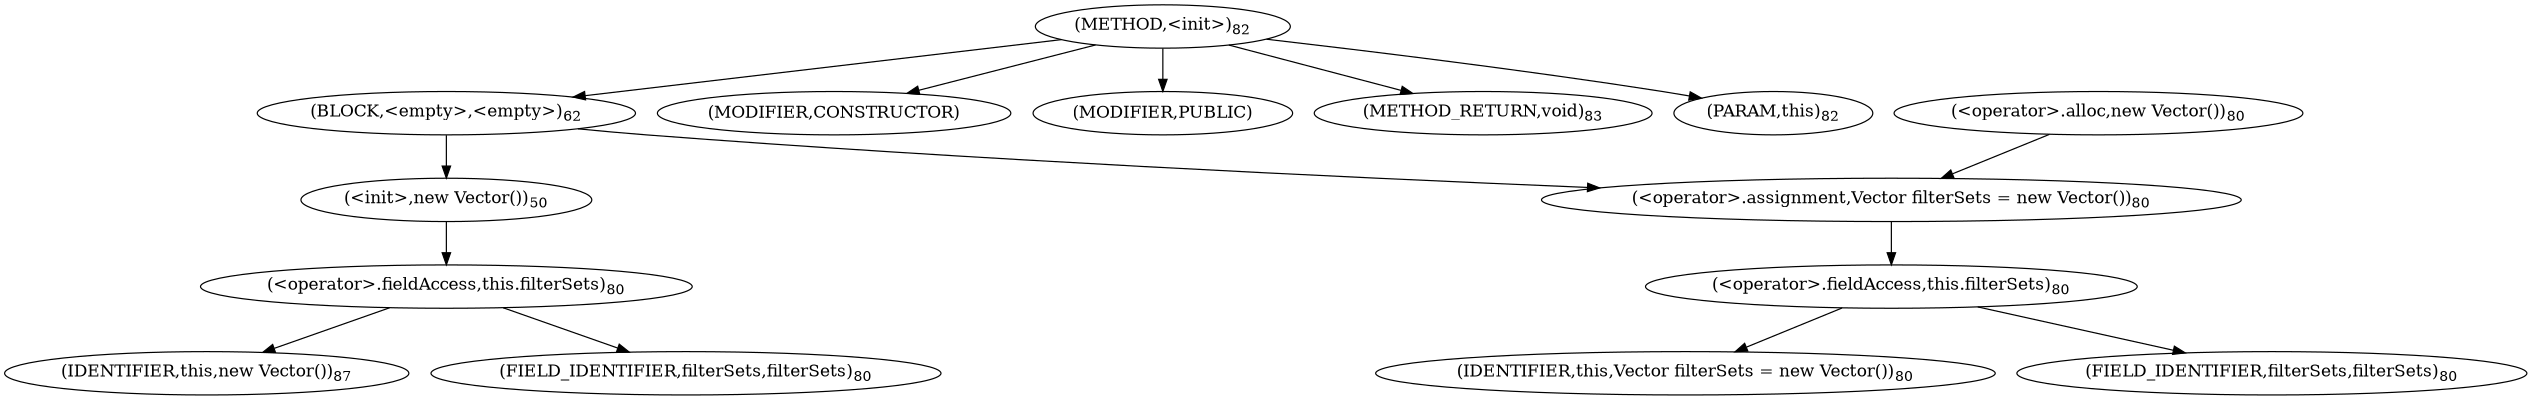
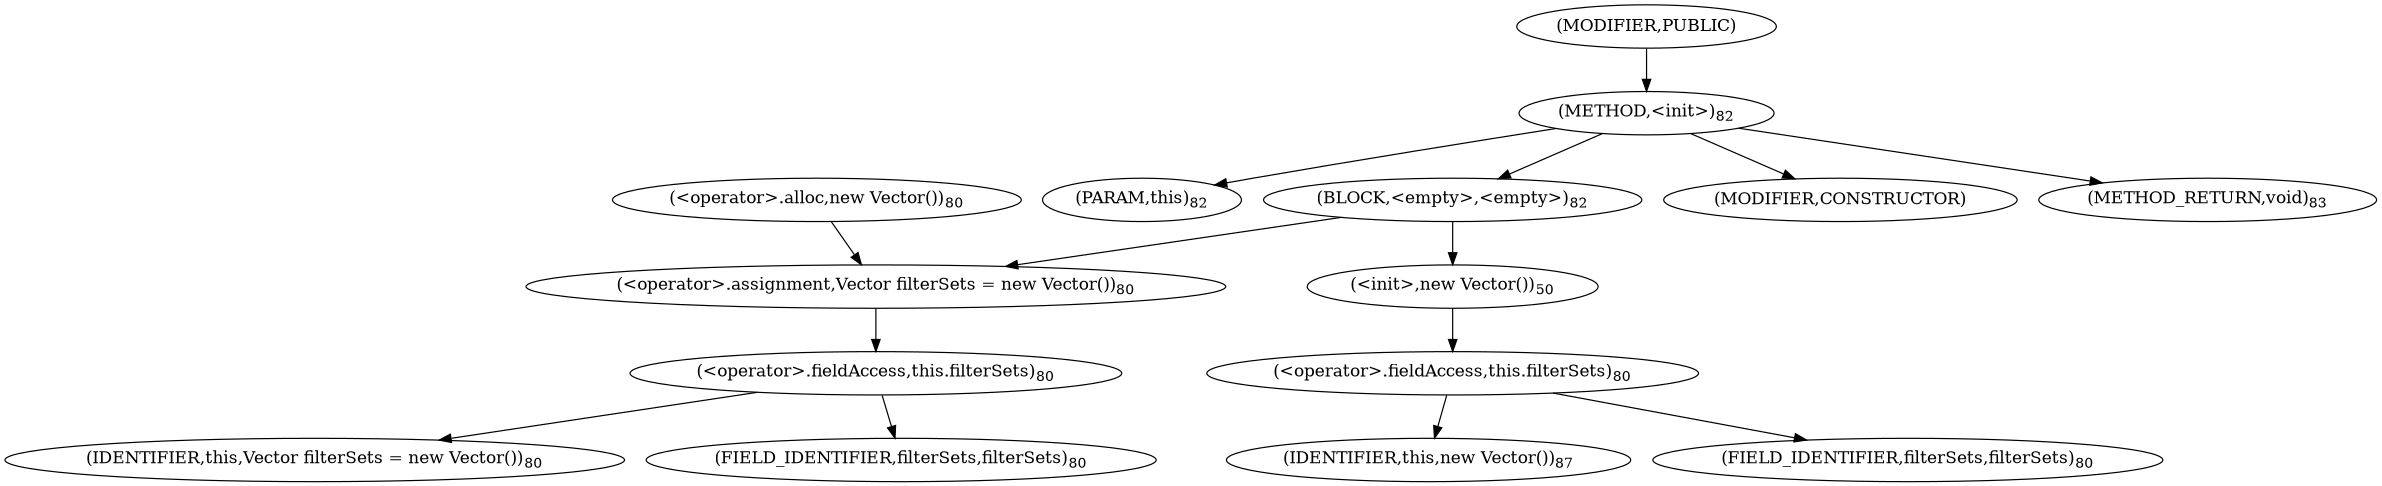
(1163, 64) -> (1647, 64)
(573, 111) -> (1579, 198)
